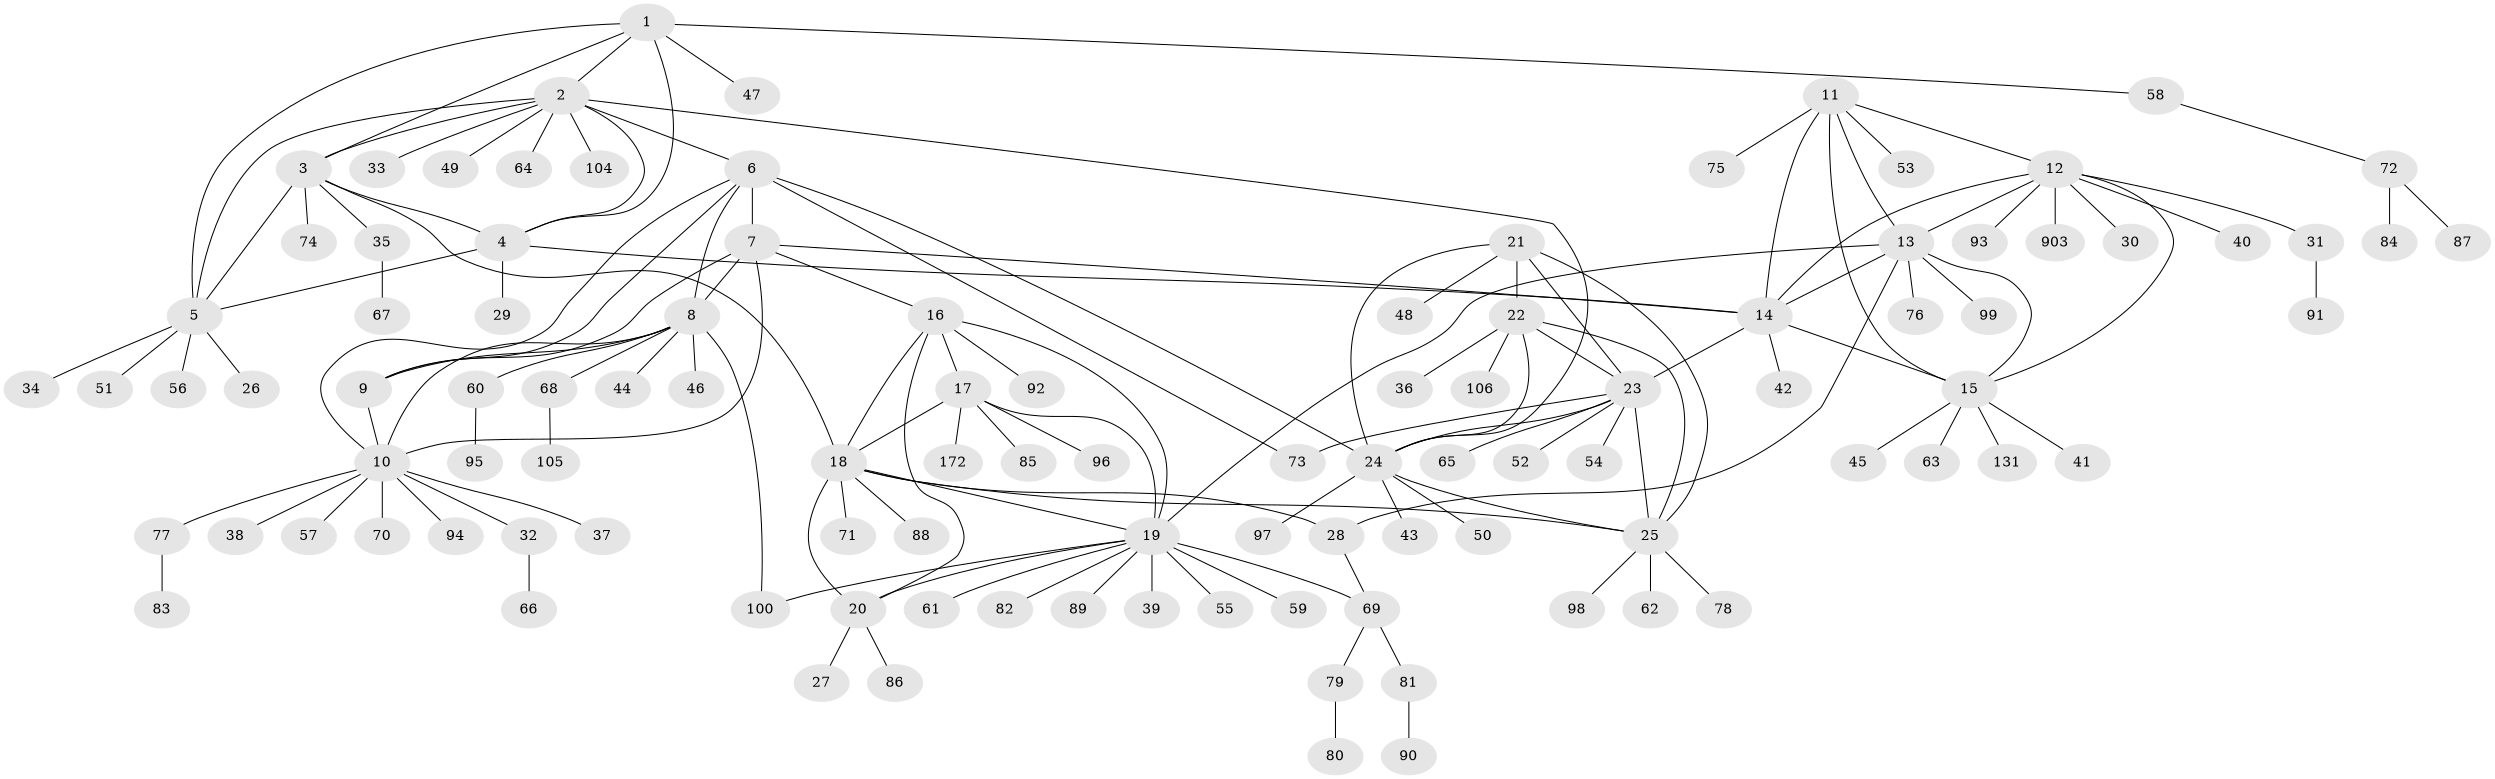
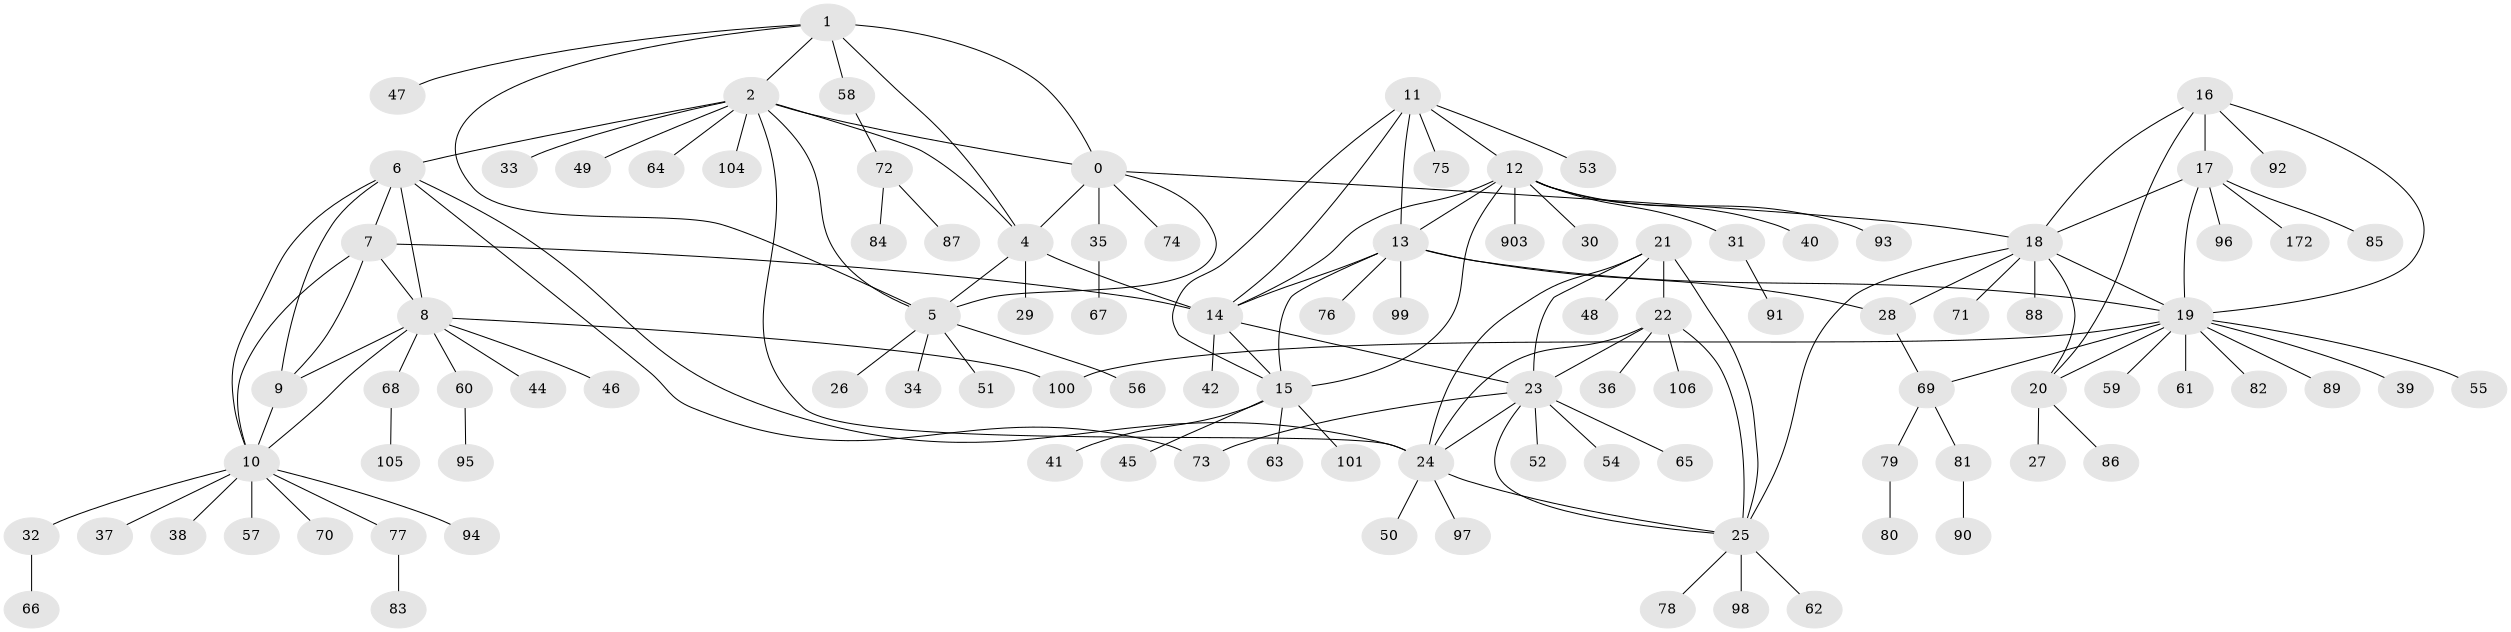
(304, 169) -> (1099, 169)
(844, 279) -> none
(2007, 463) -> (1351, 463)
(1410, 536) -> none
